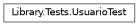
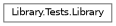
(69, 13) -> (58, 13)
